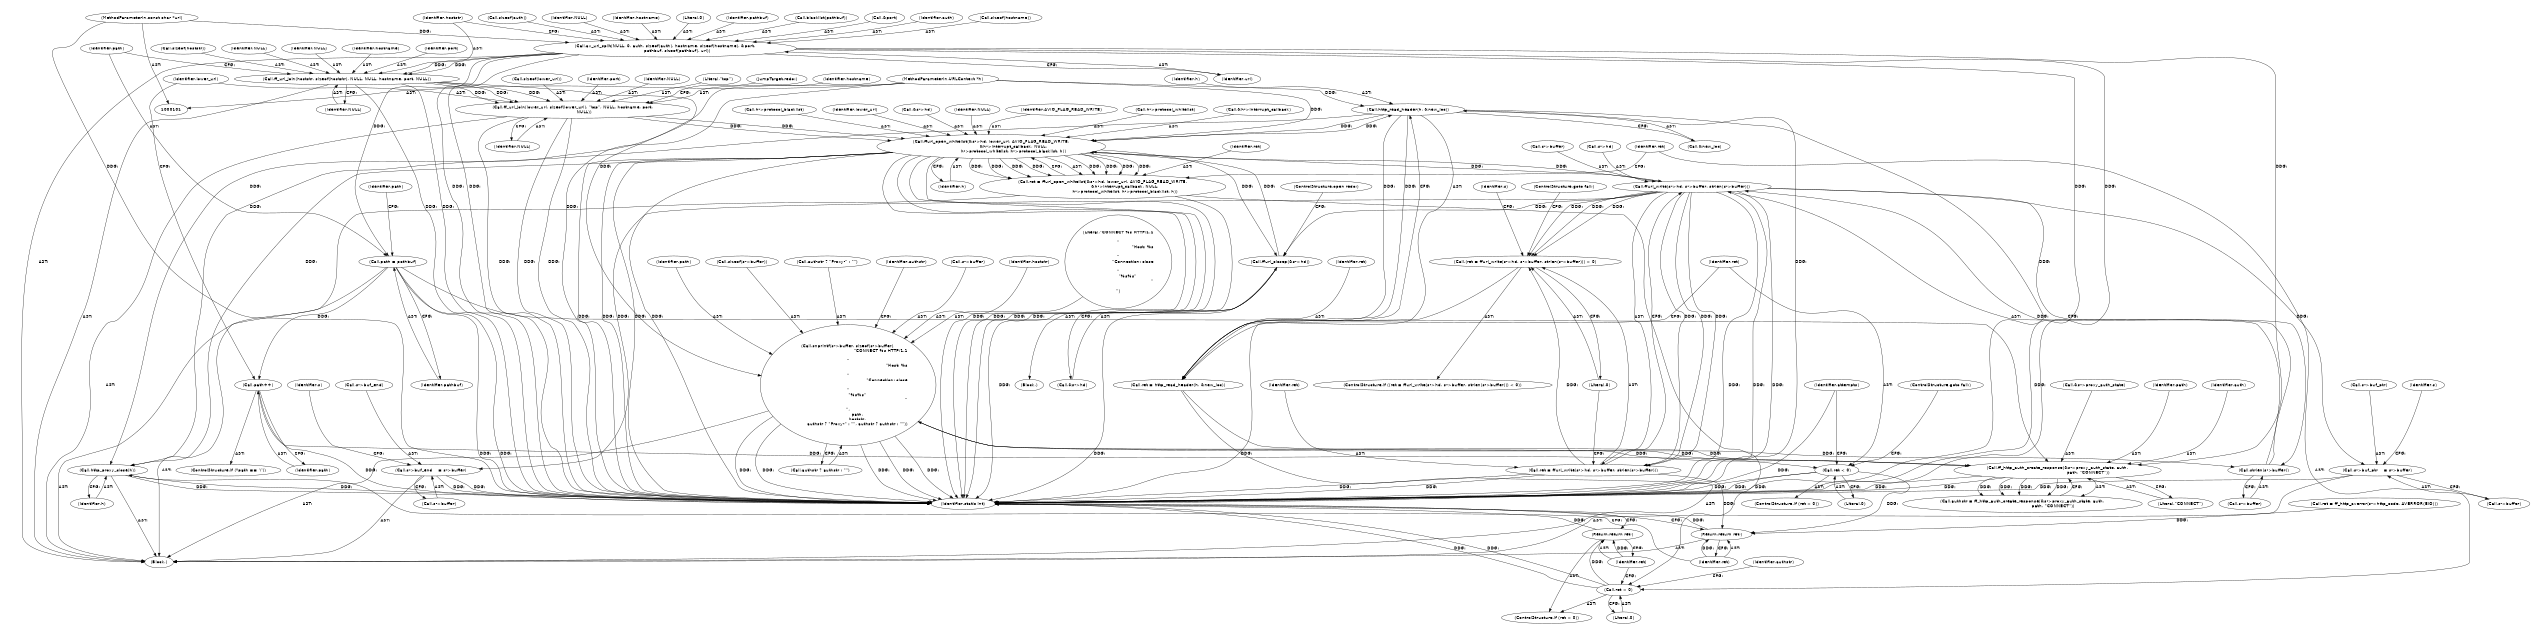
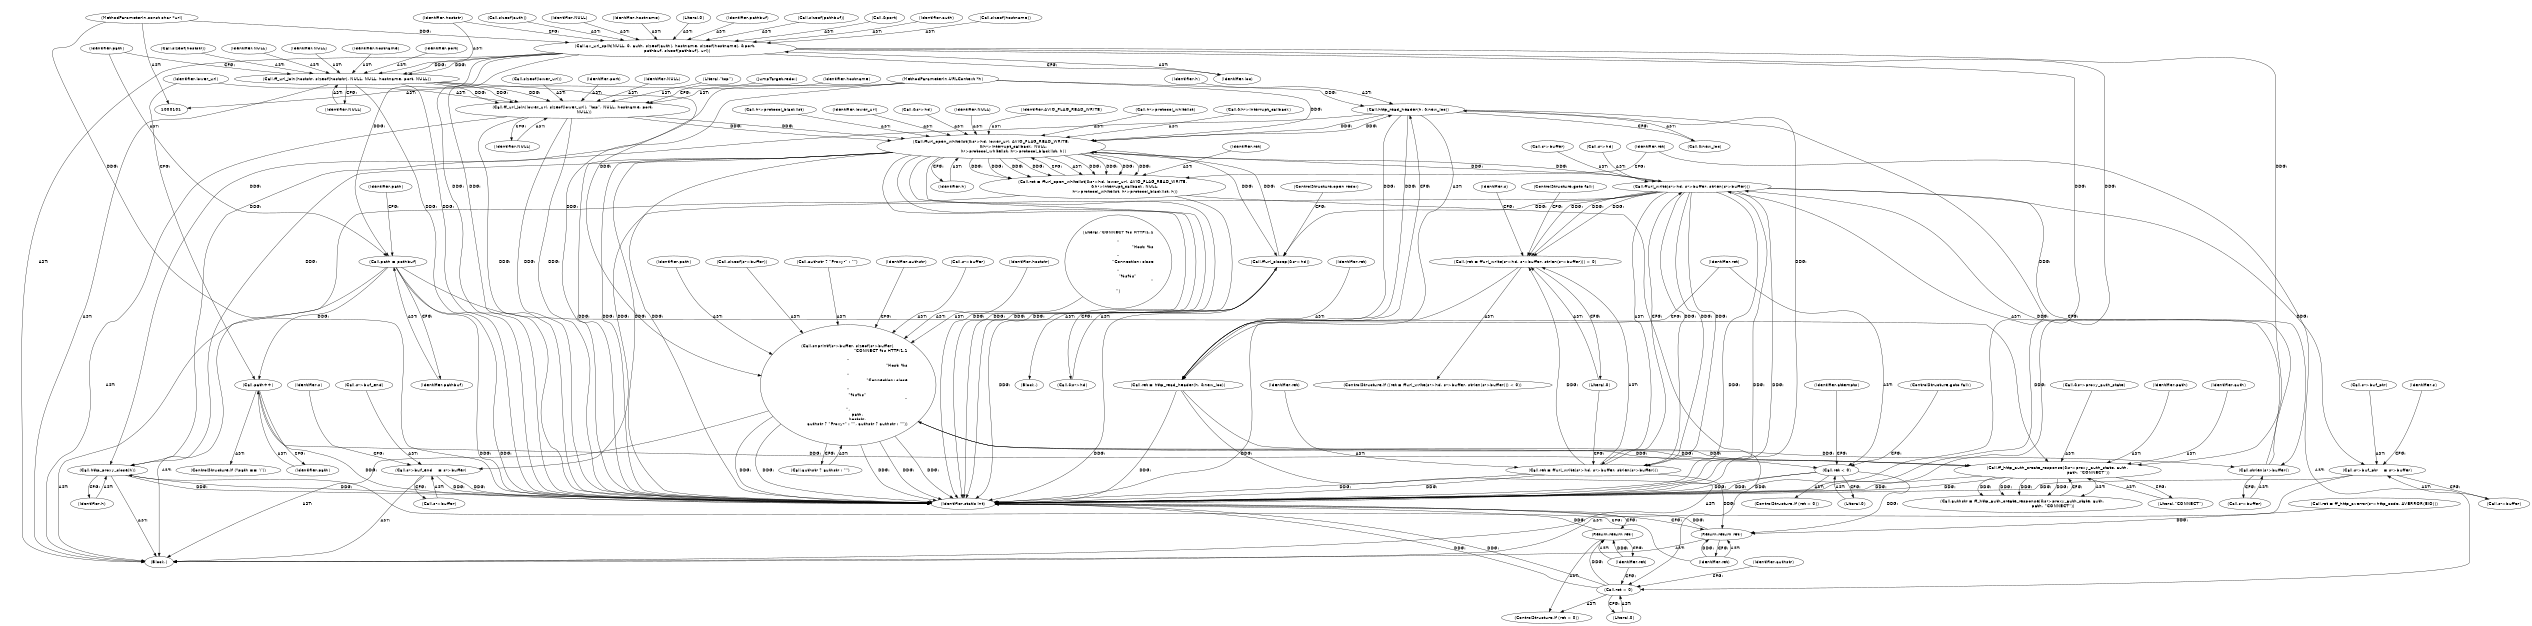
(821, 18) -> (821, 18)
(1237, 79) -> (1237, 79)
(1437, 498) -> (1113, 486)
